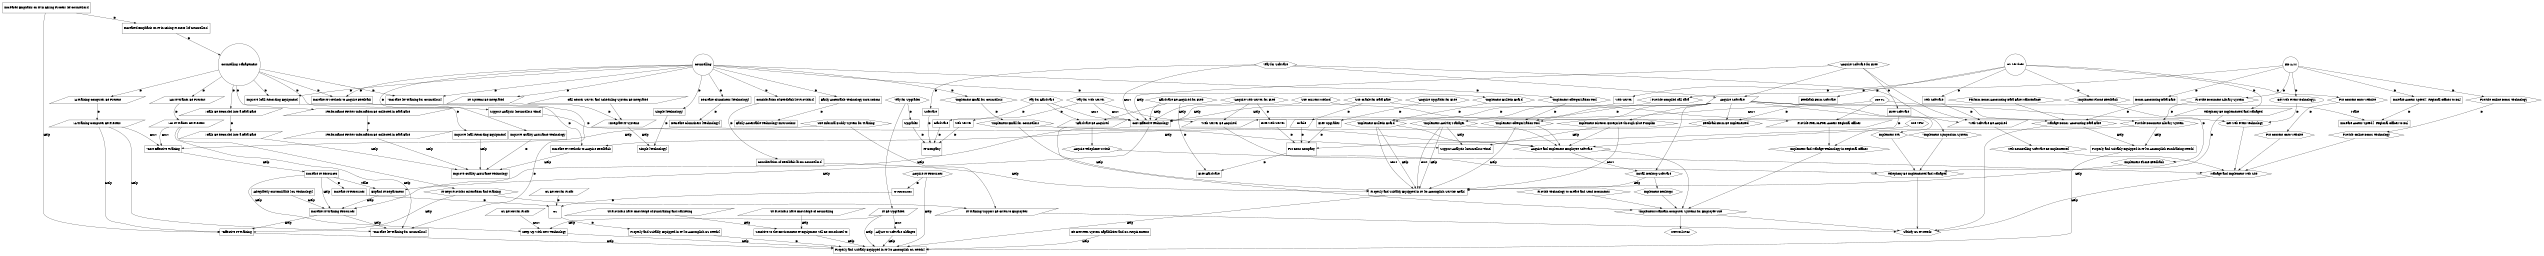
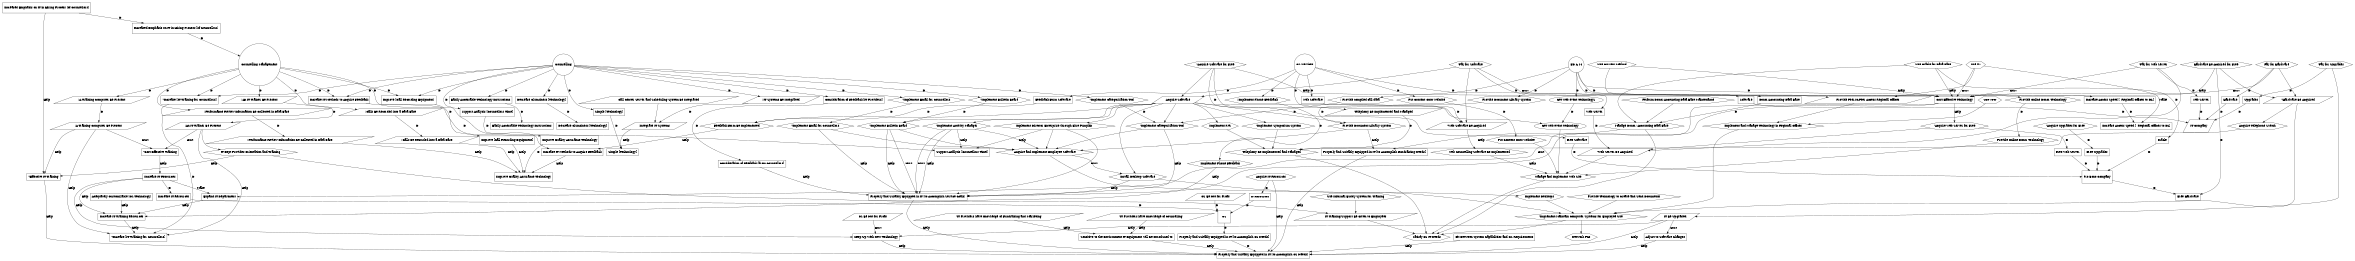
(1194, 105) -> (1954, 112)
(1301, 124) -> (2162, 140)
(501, 142) -> none
(932, 149) -> (2199, 126)
(921, 162) -> (1541, 152)
(286, 222) -> none
